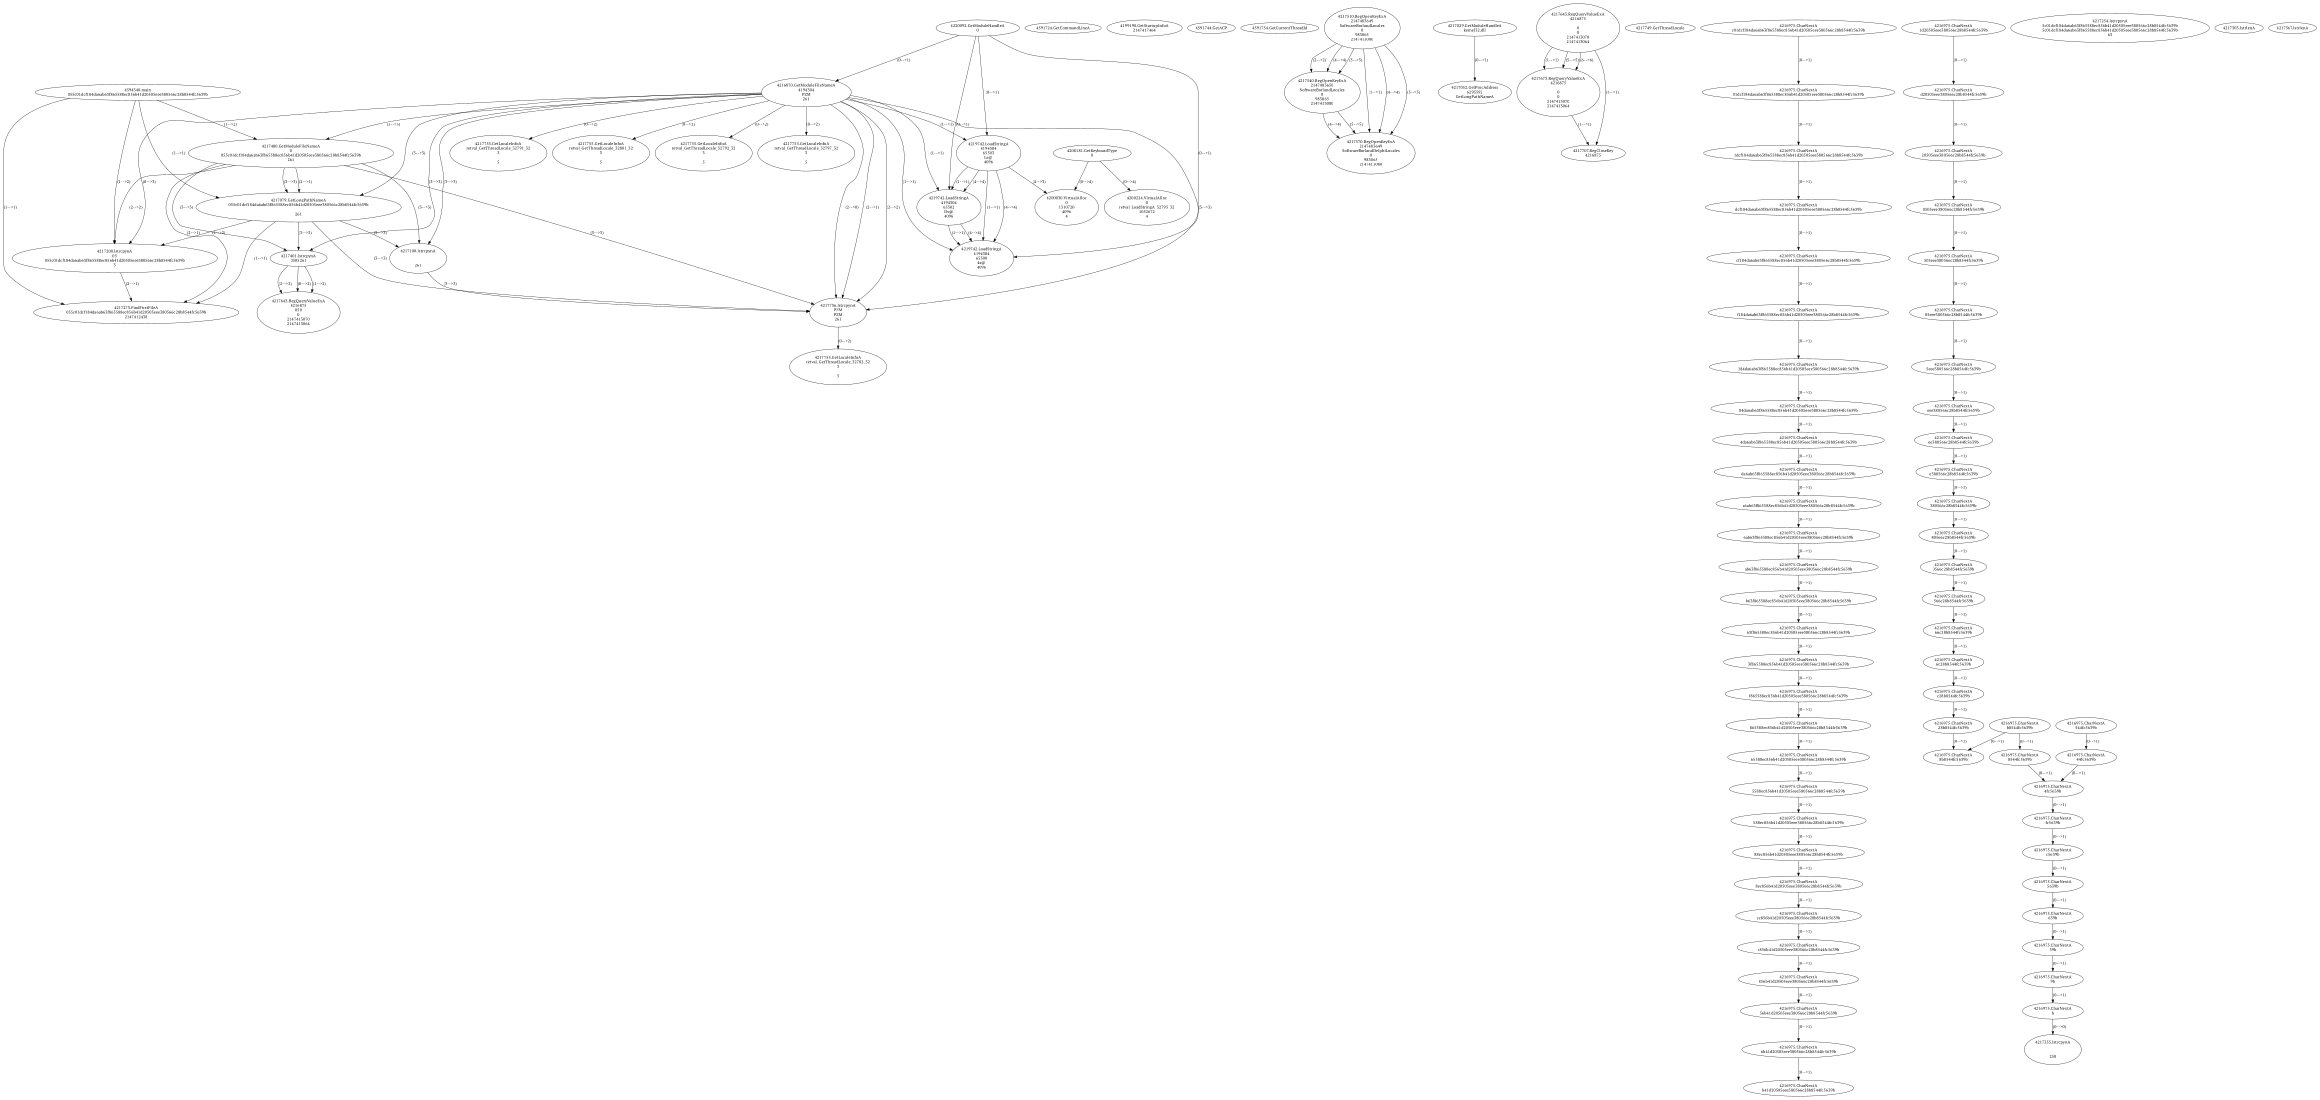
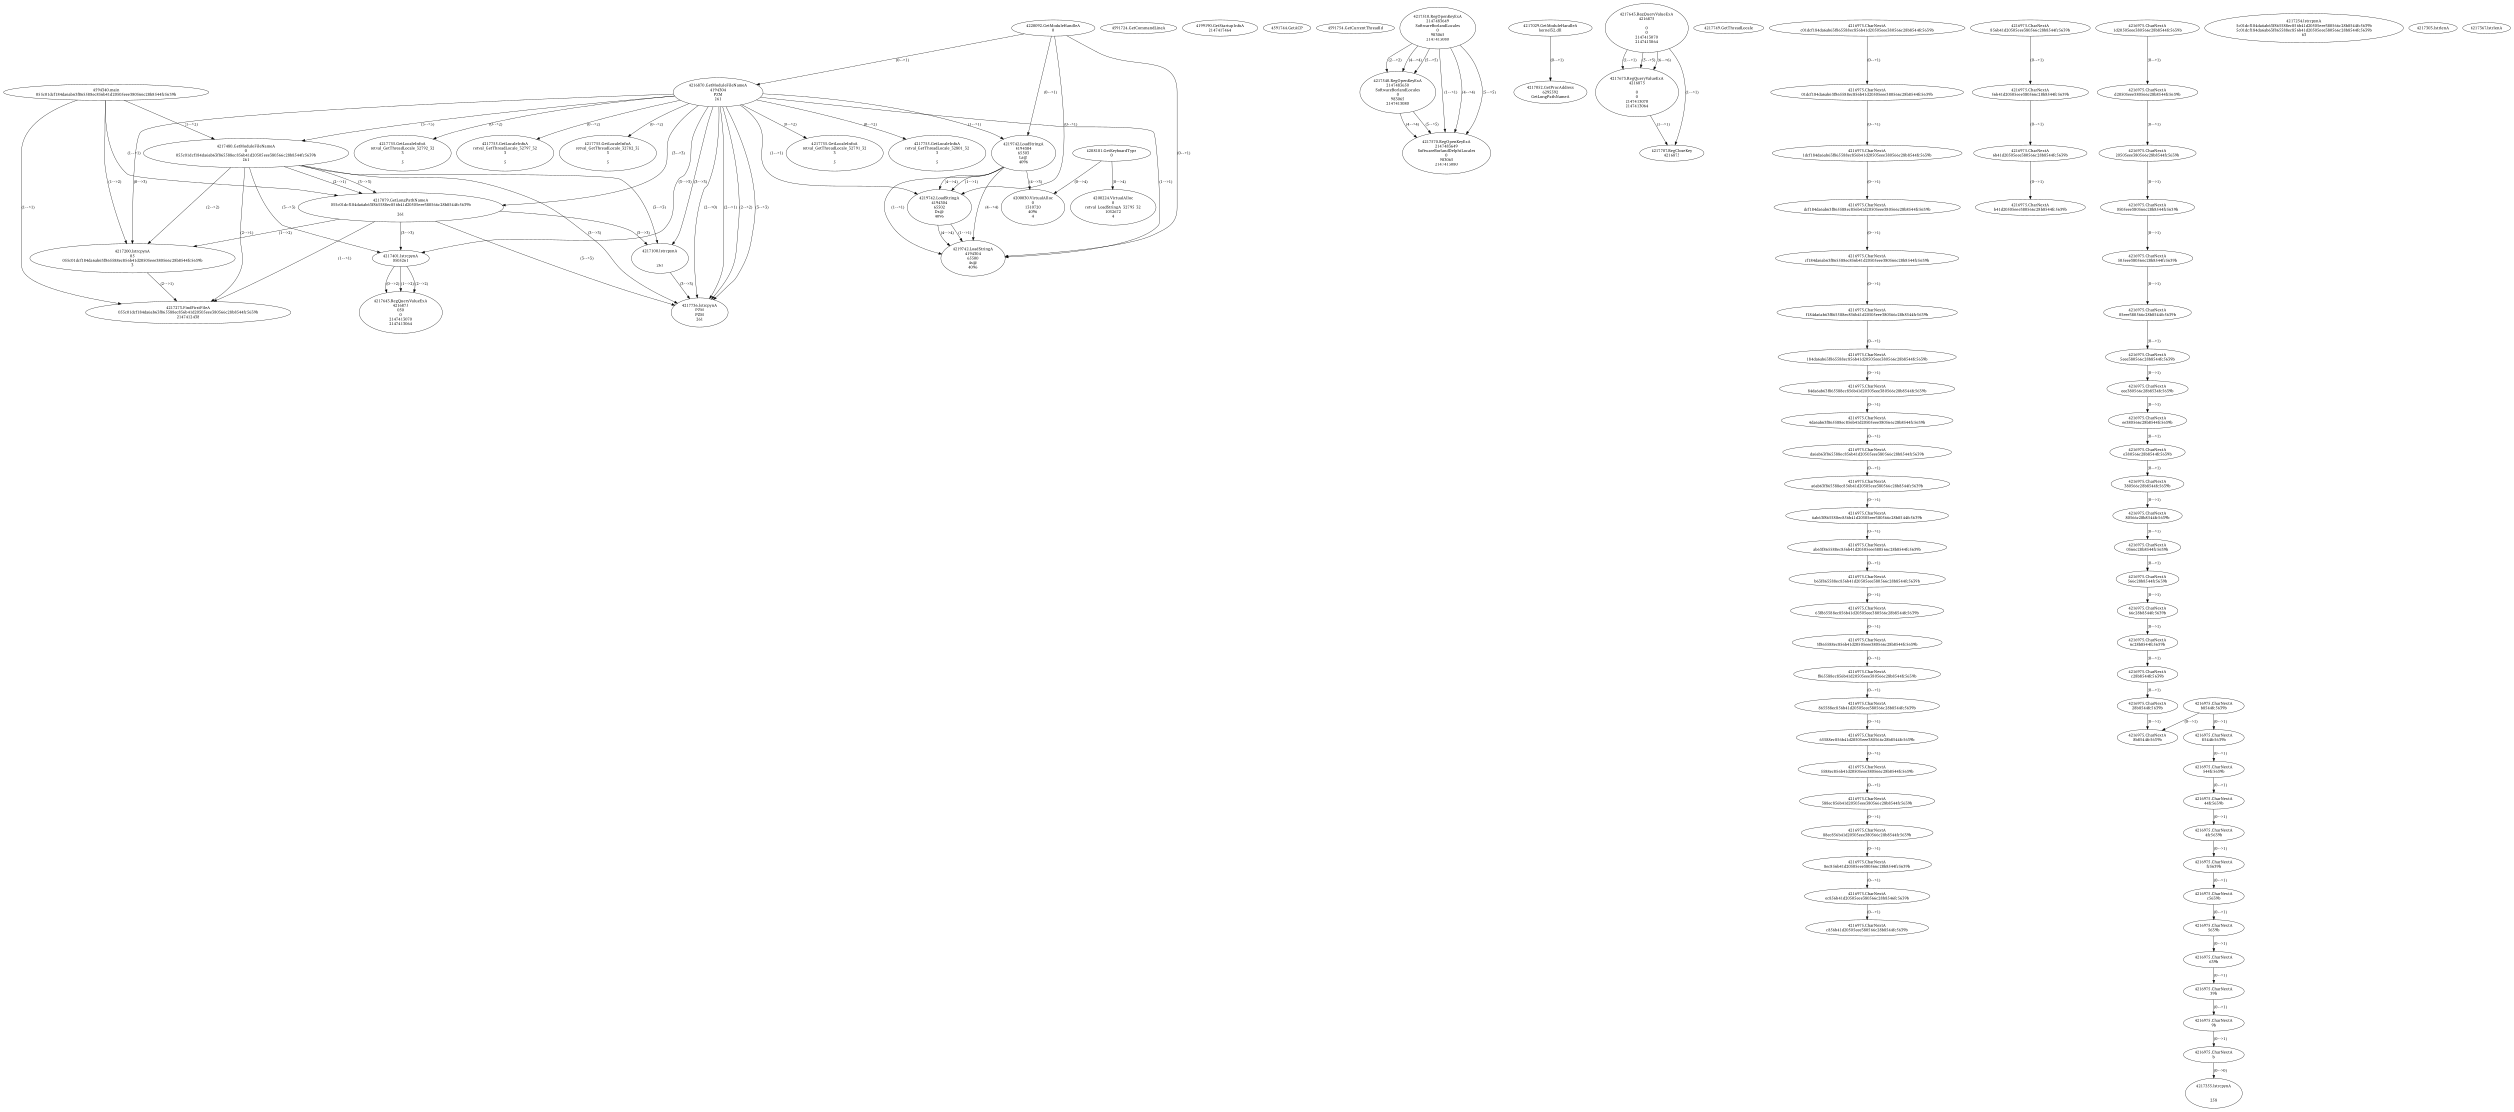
(838, 336) -> (659, 117)
(1954, 408) -> (2148, 389)
(2035, 772) -> (2214, 752)
(1799, 916) -> (1867, 896)
(1799, 962) -> none
